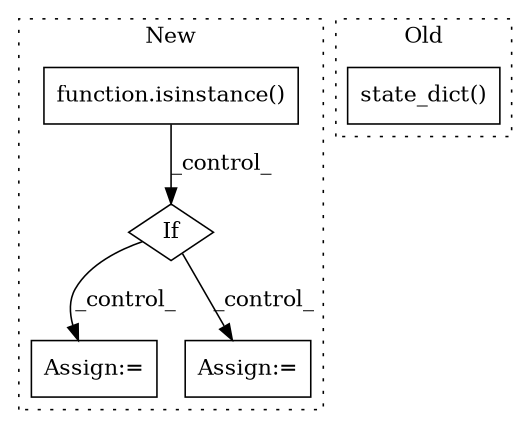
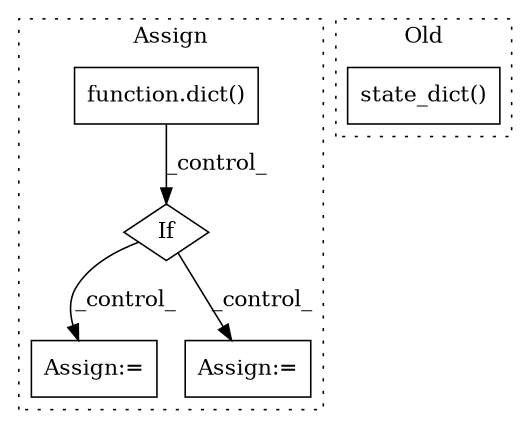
(171, 37) -> (171, 37)
(171, 96) -> (166, 96)
